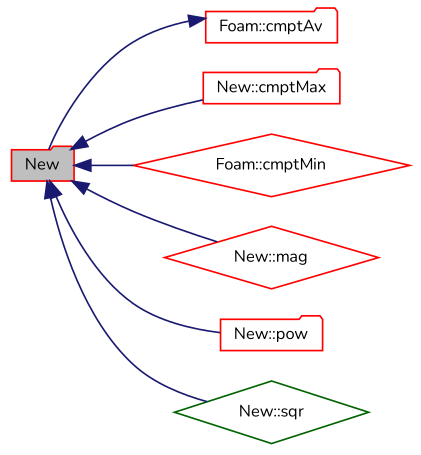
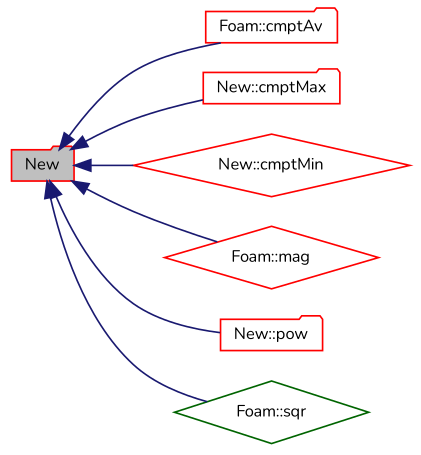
(103, 67) -> (134, 71)
(272, 165) -> (272, 165)
(272, 258) -> (272, 258)
(272, 412) -> (272, 412)
